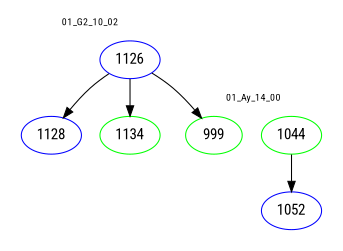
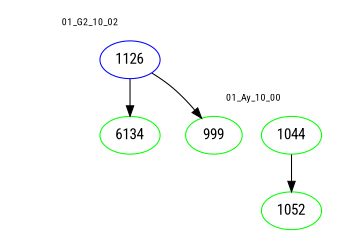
(254, 98) -> (254, 98)
(51, 135) -> none
(130, 135) -> (130, 135)
(292, 211) -> (292, 211)
